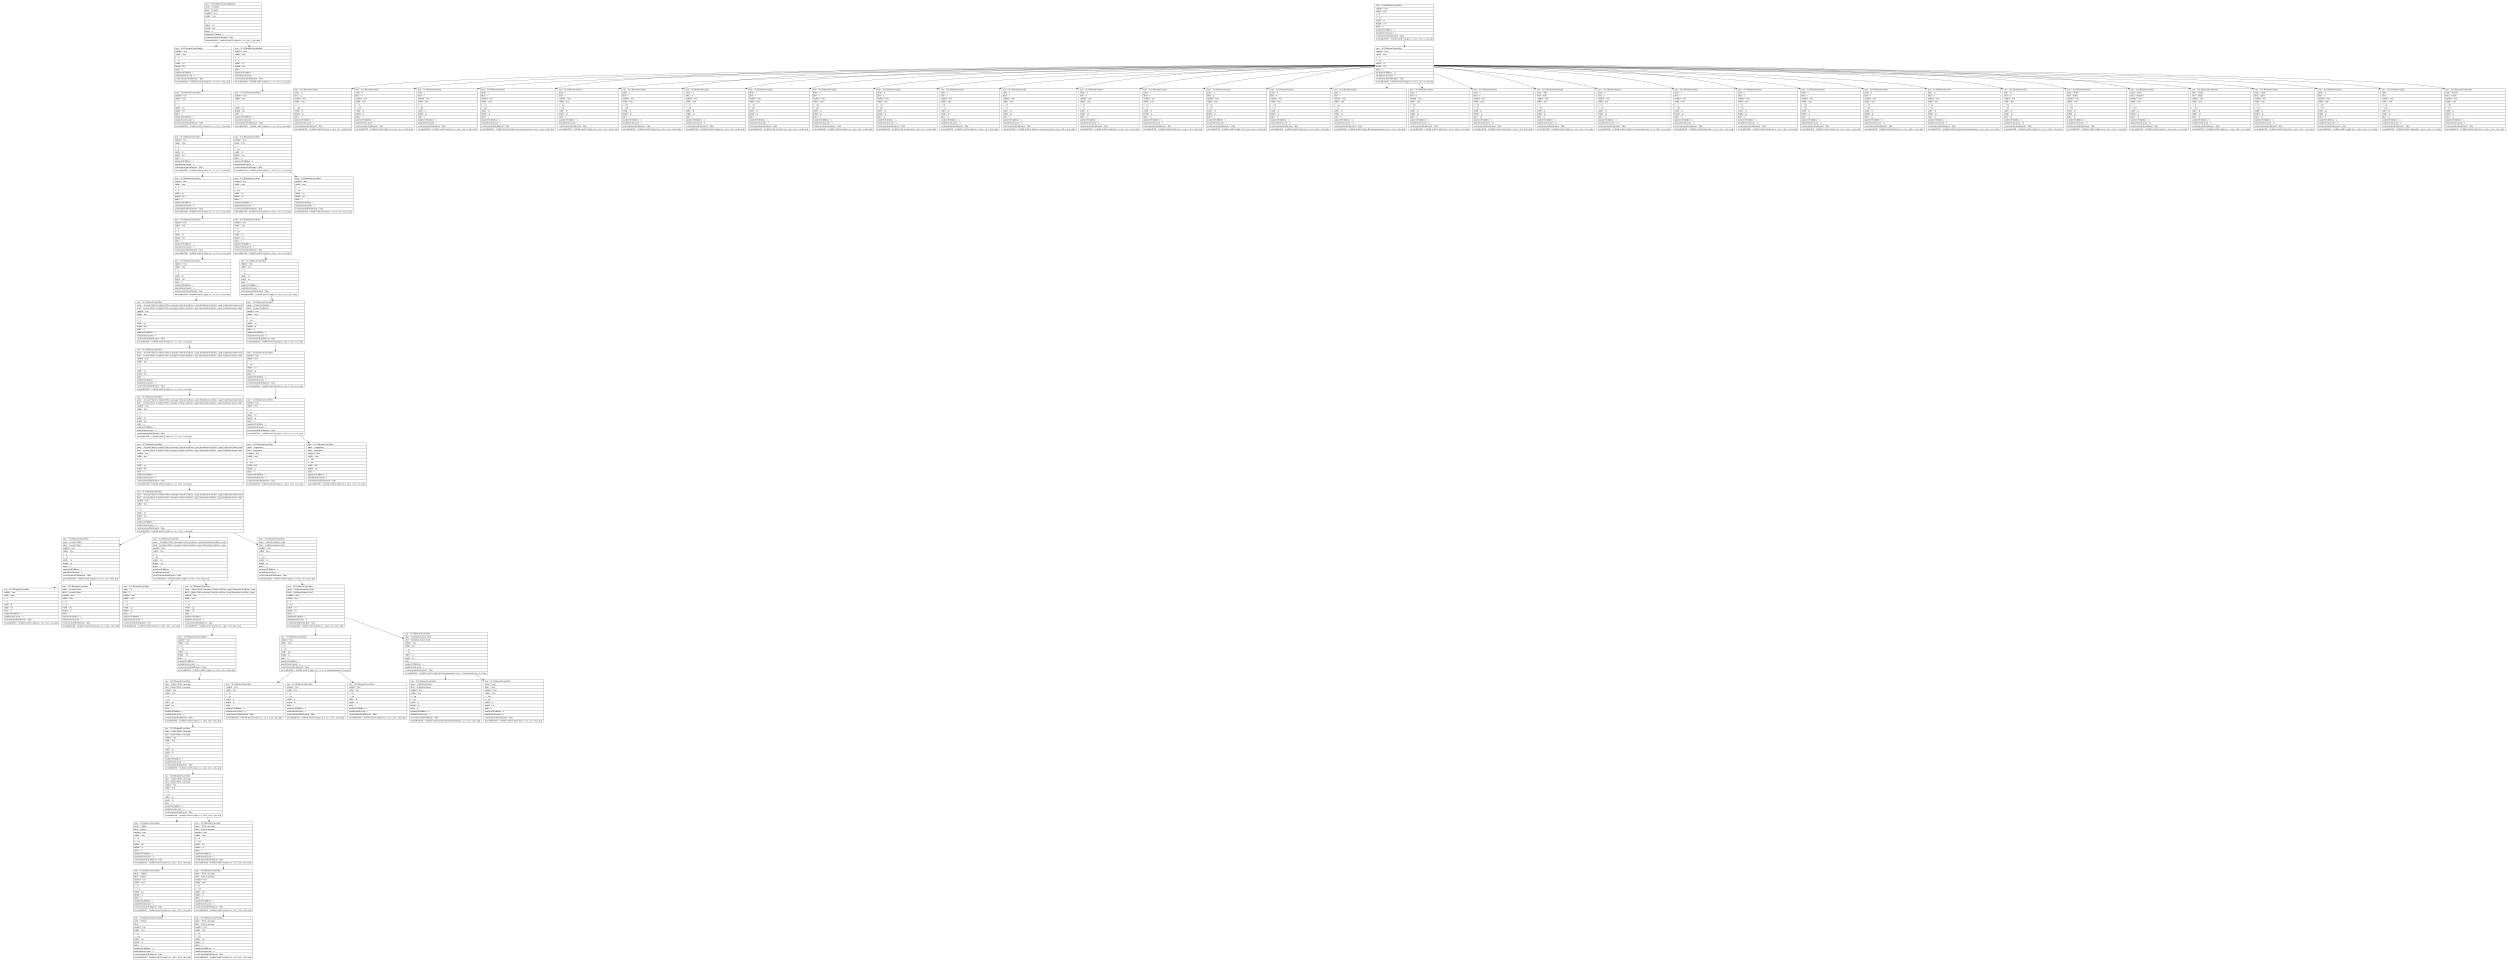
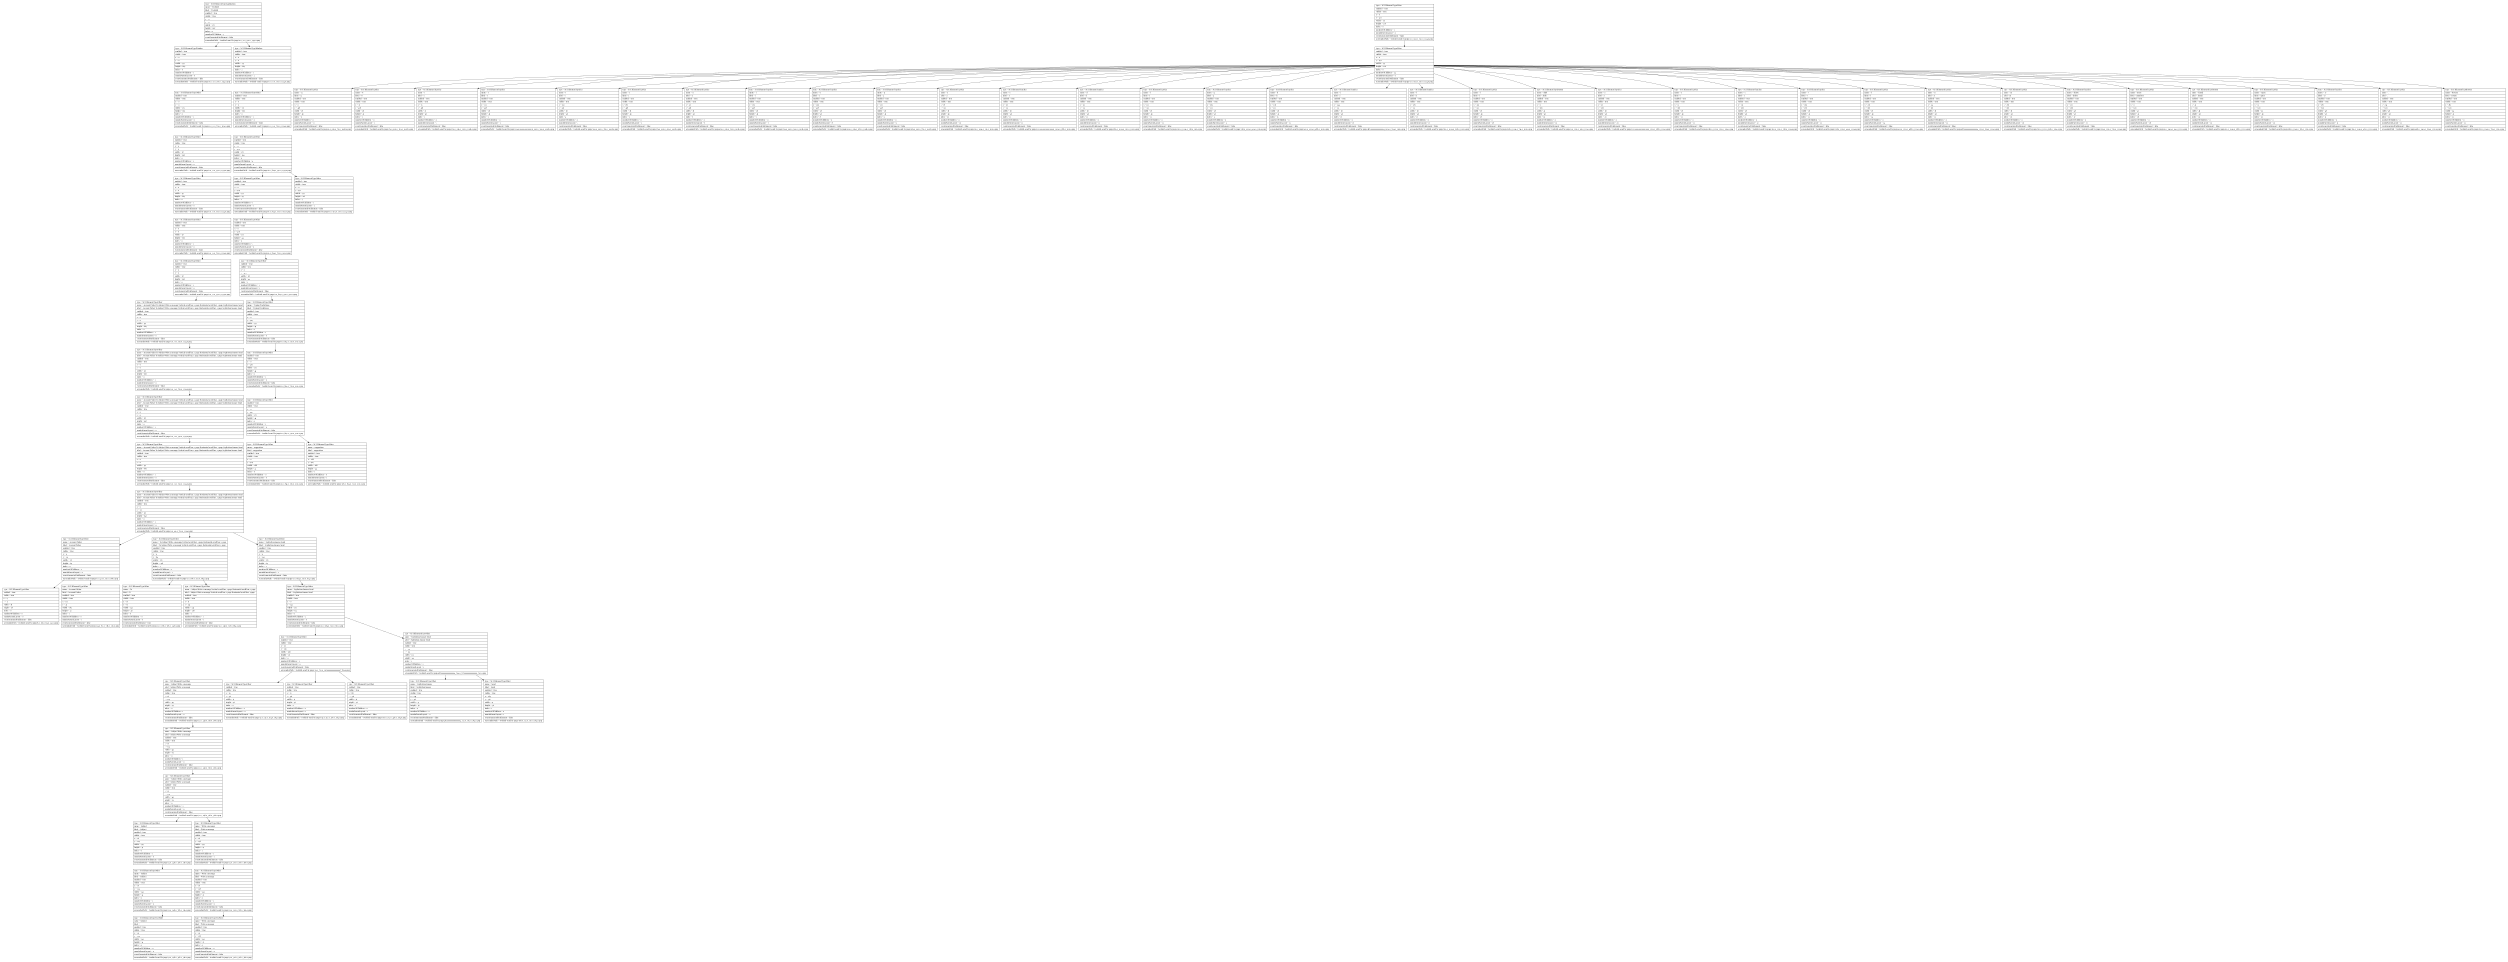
(206, 654) -> none
